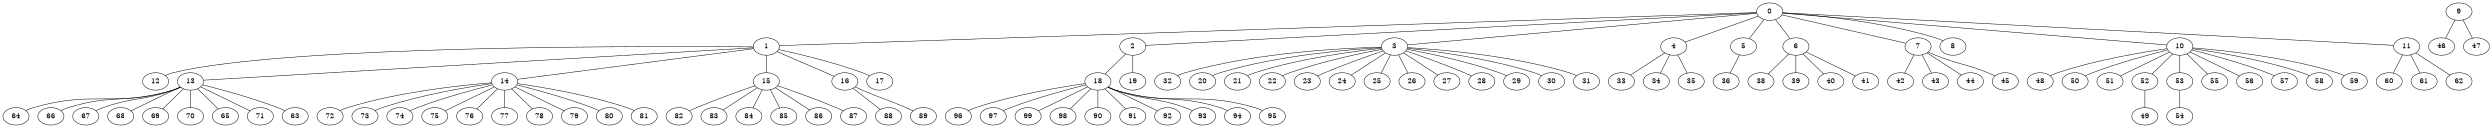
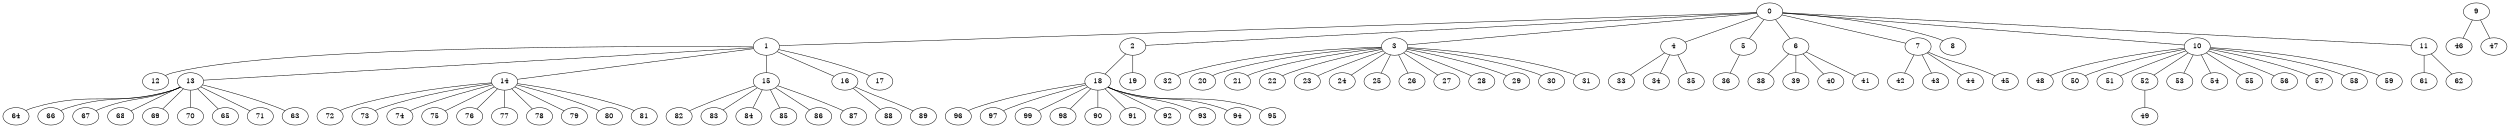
(2389, 81) -> none
(2180, 99) -> (2206, 64)
